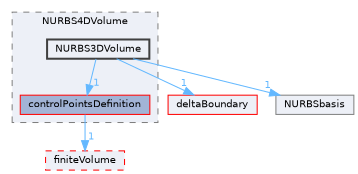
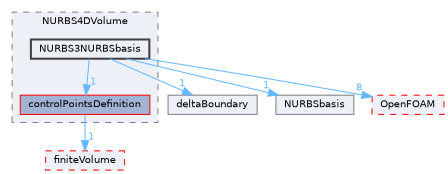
(98, 49) -> (90, 49)
(213, 105) -> (213, 105)
none -> (408, 105)
